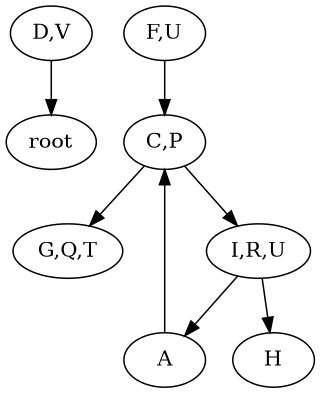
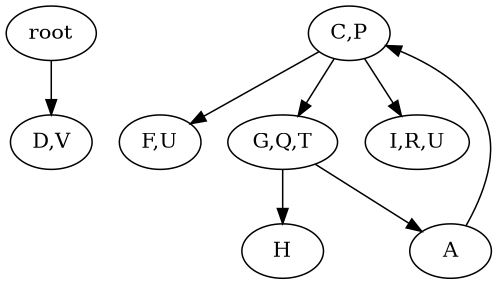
(51, 80) -> (51, 80)
(165, 80) -> (261, 84)
(265, 298) -> (283, 189)
(216, 300) -> (362, 194)
